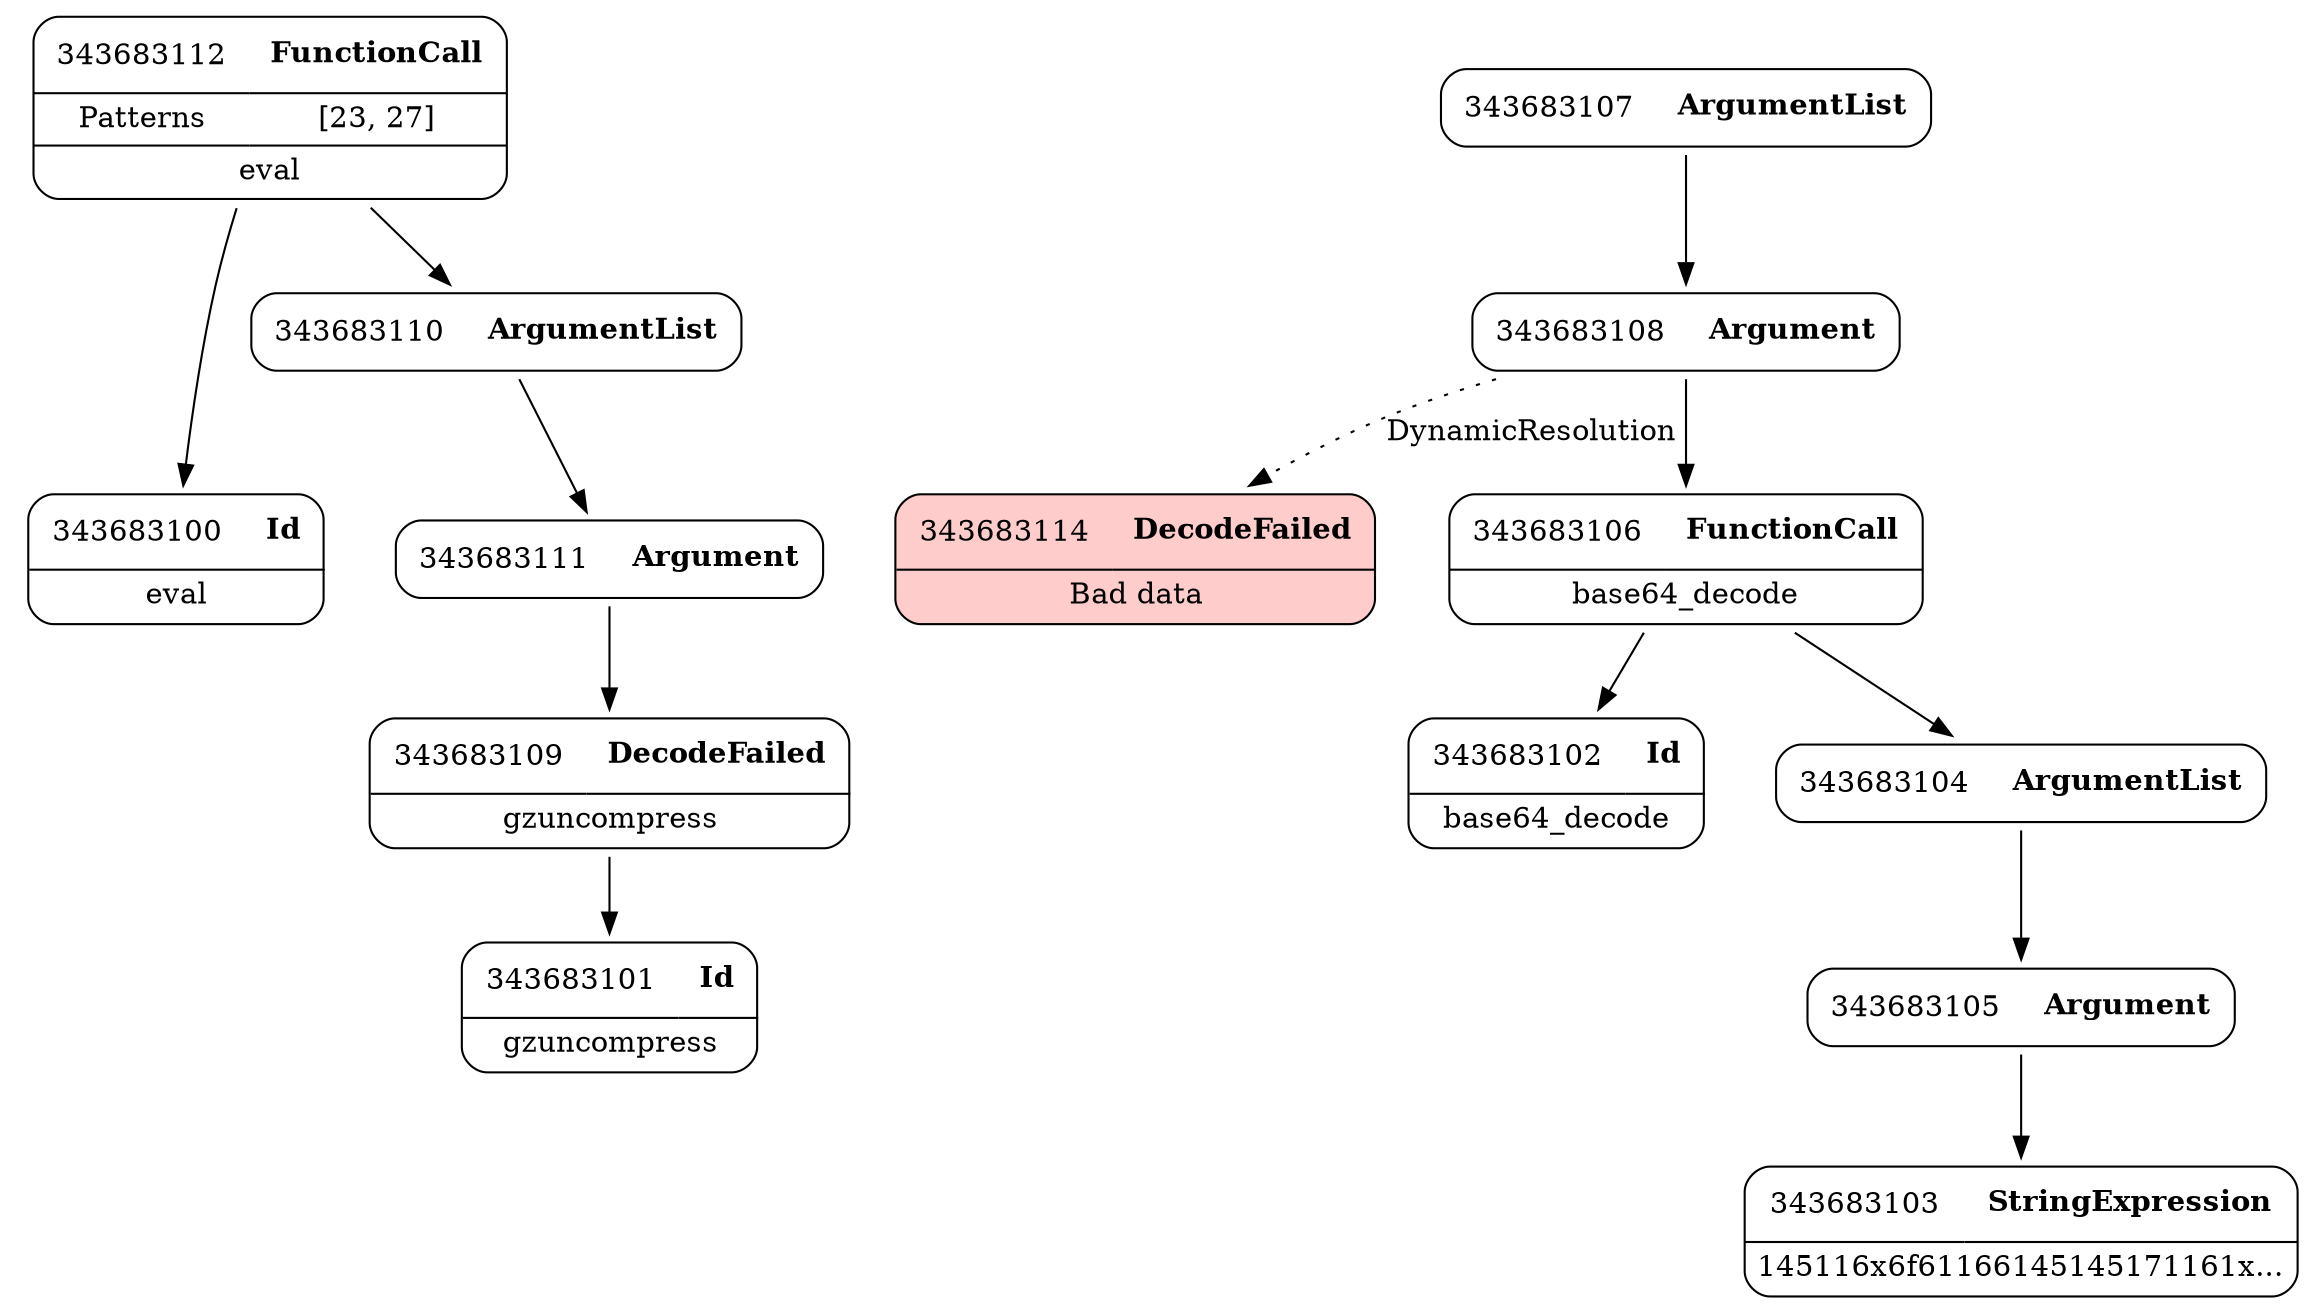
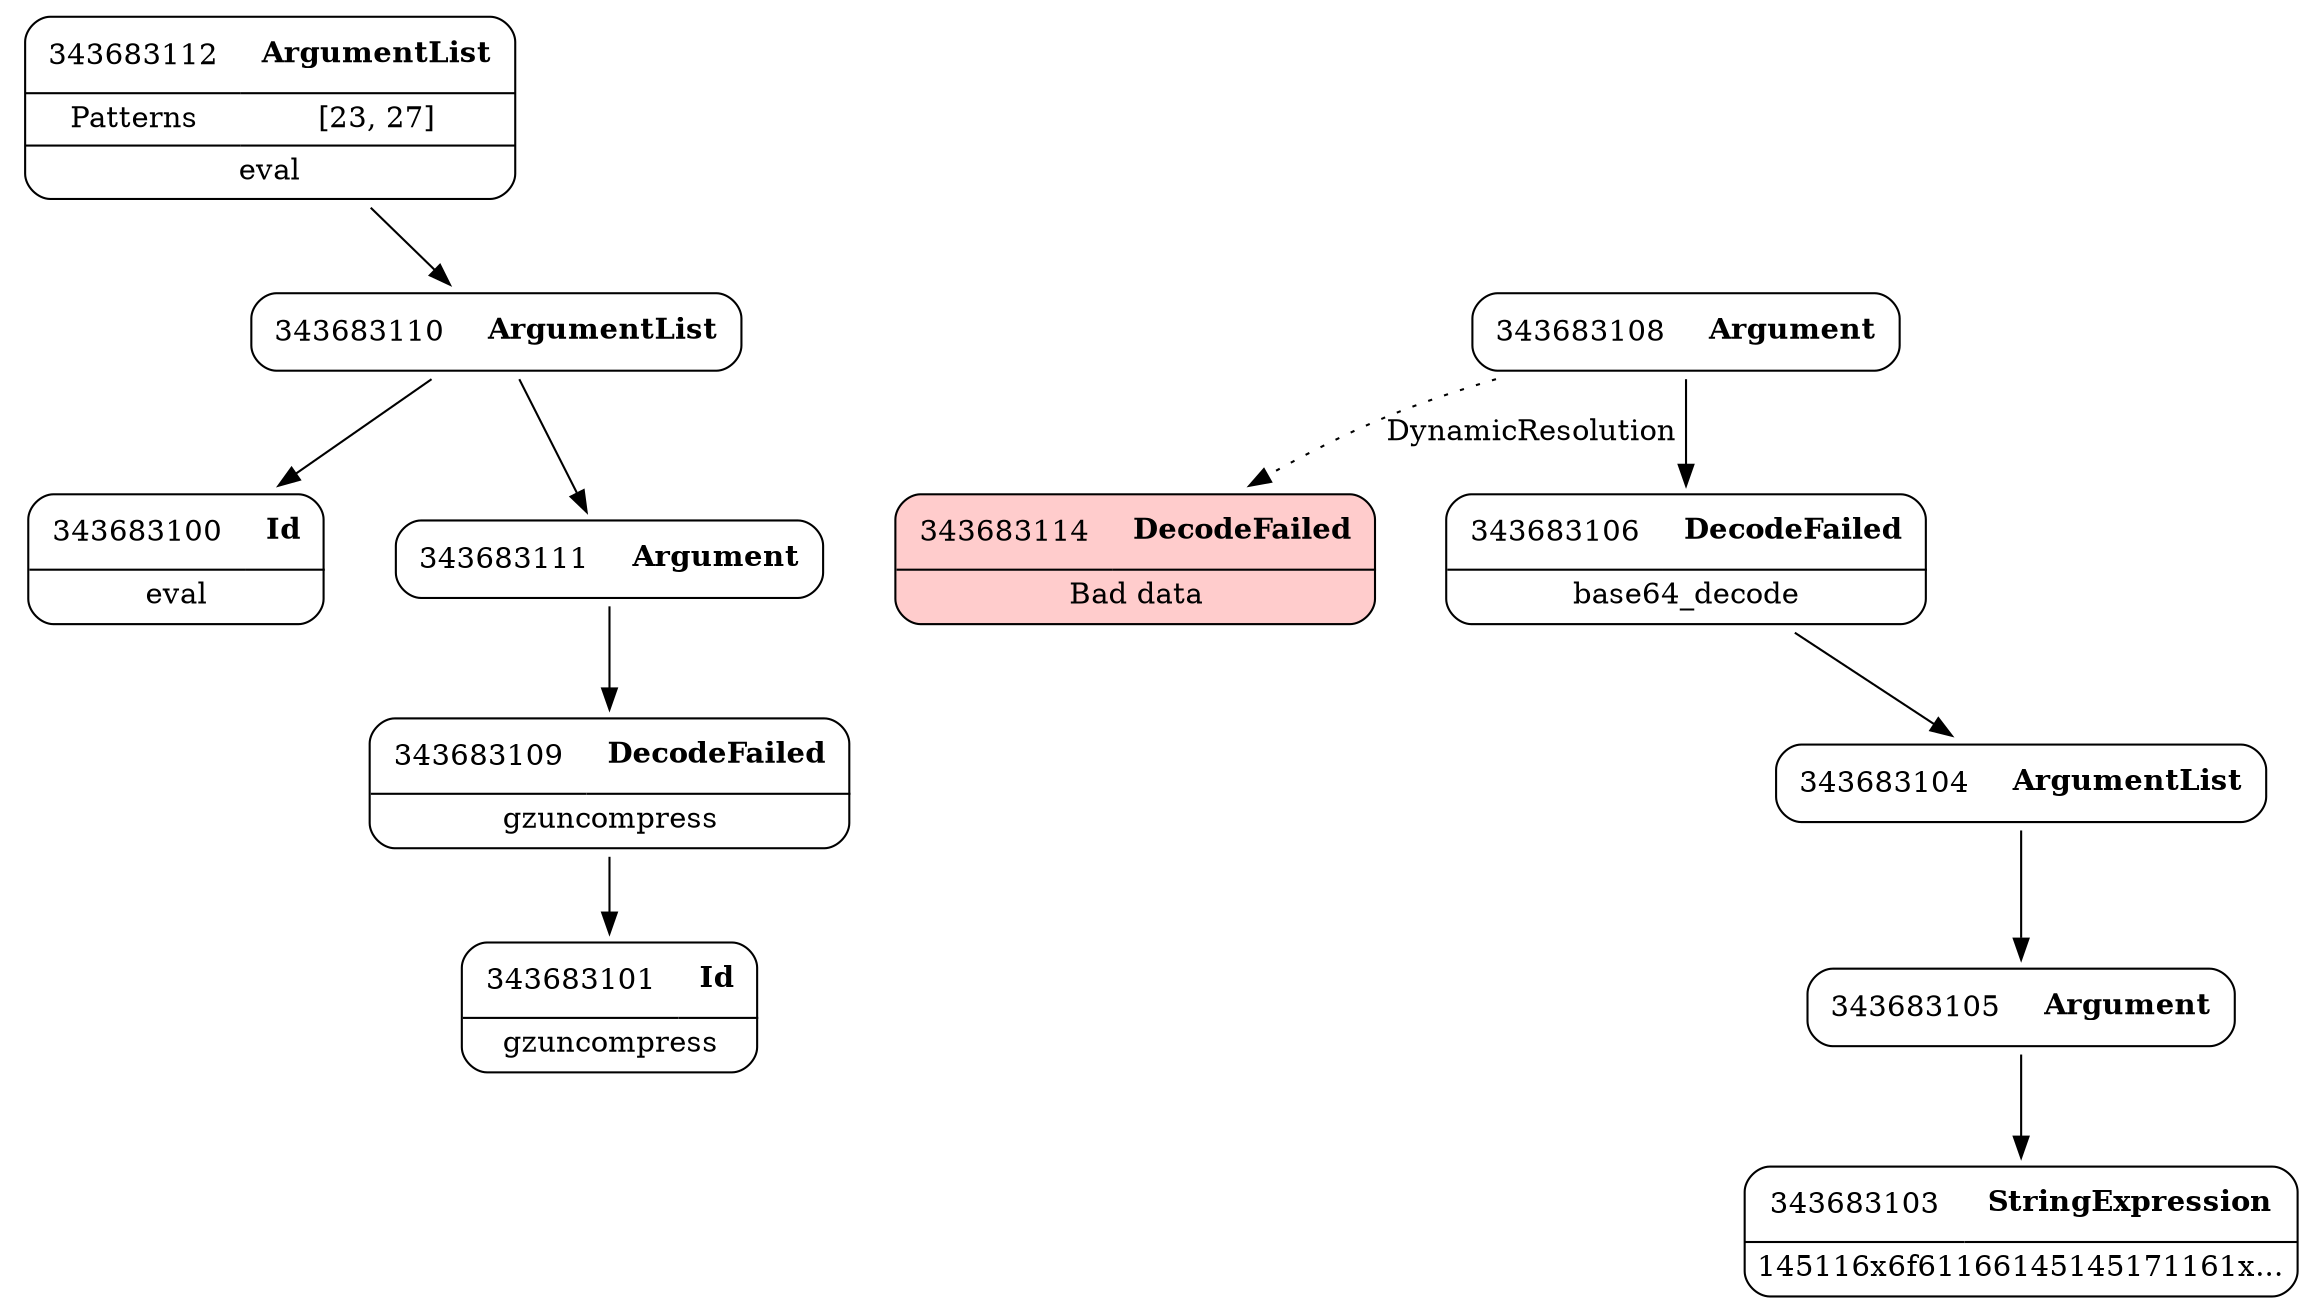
(377, 53) -> (377, 53)
(1686, 108) -> none
(205, 335) -> (364, 426)
(1793, 530) -> (1794, 530)
(1556, 783) -> none
